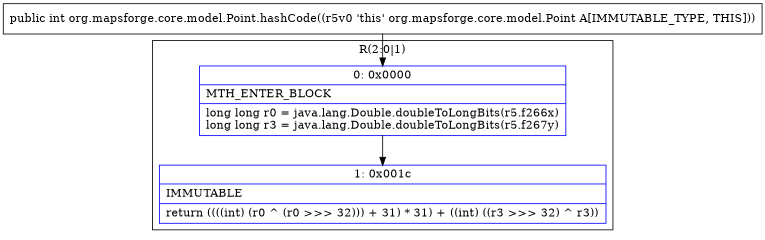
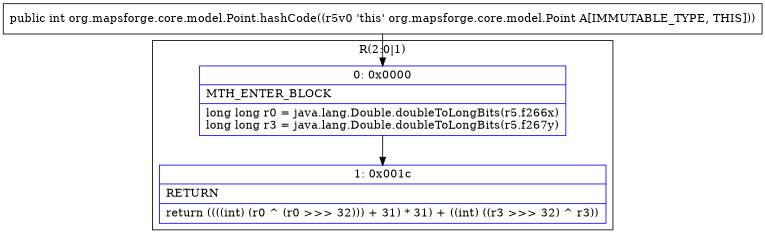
(204, 193) -> (193, 193)
